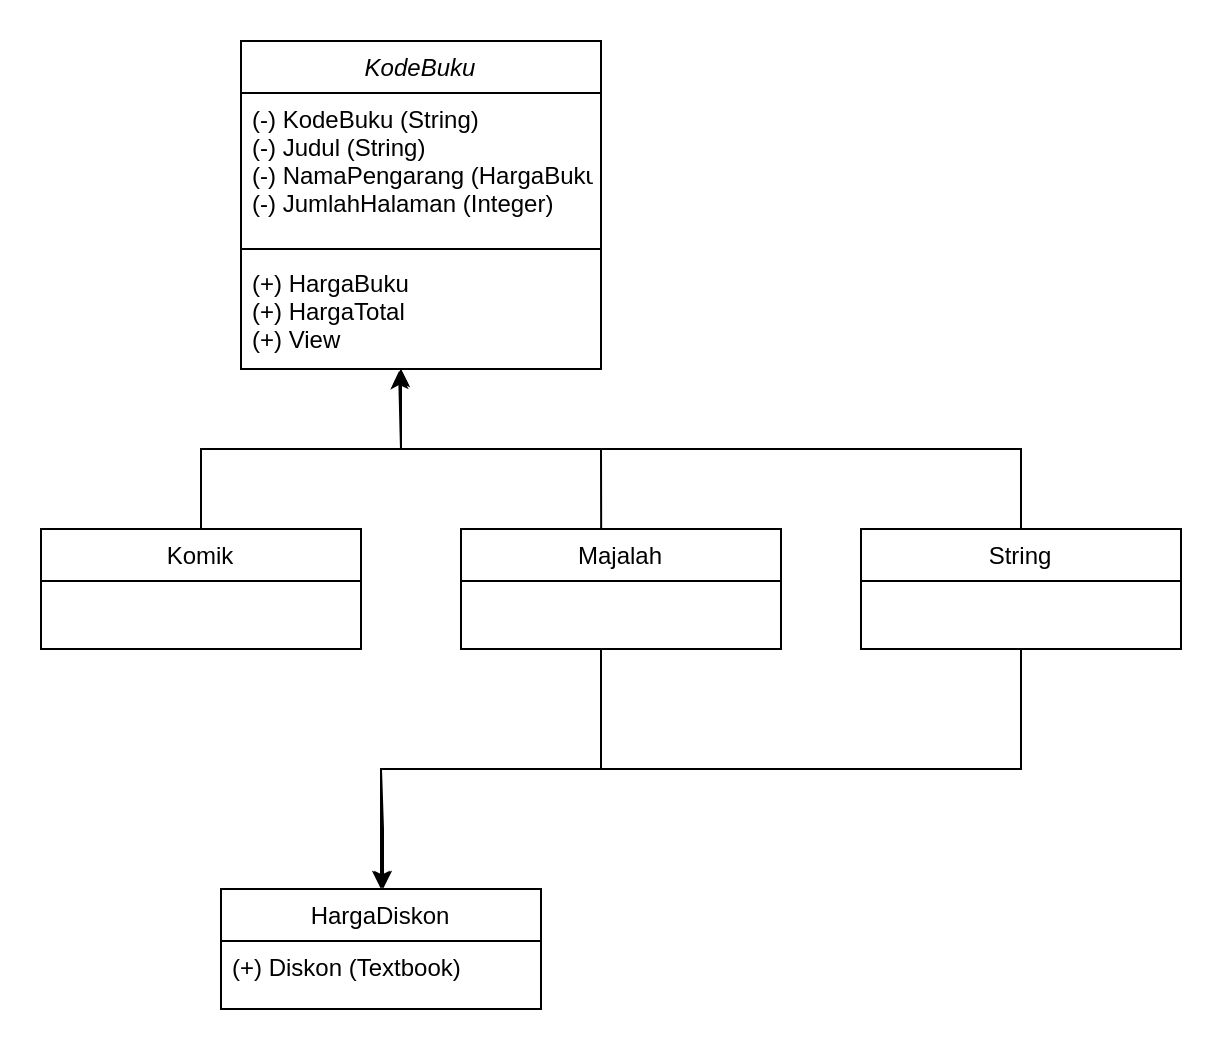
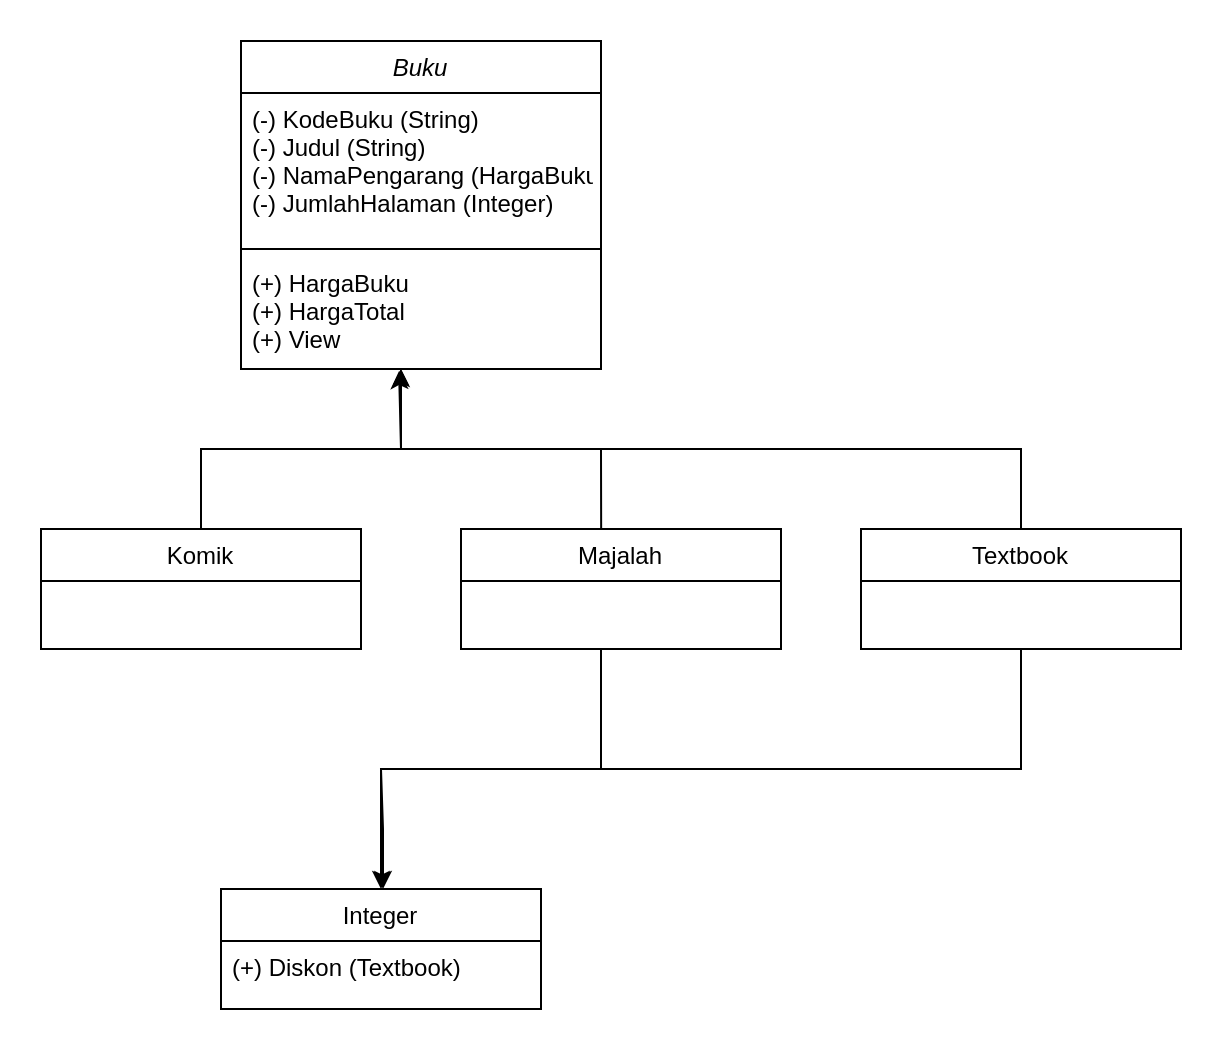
(420, 68) -> (420, 68)
(1020, 556) -> (1020, 556)
(380, 916) -> (380, 916)
